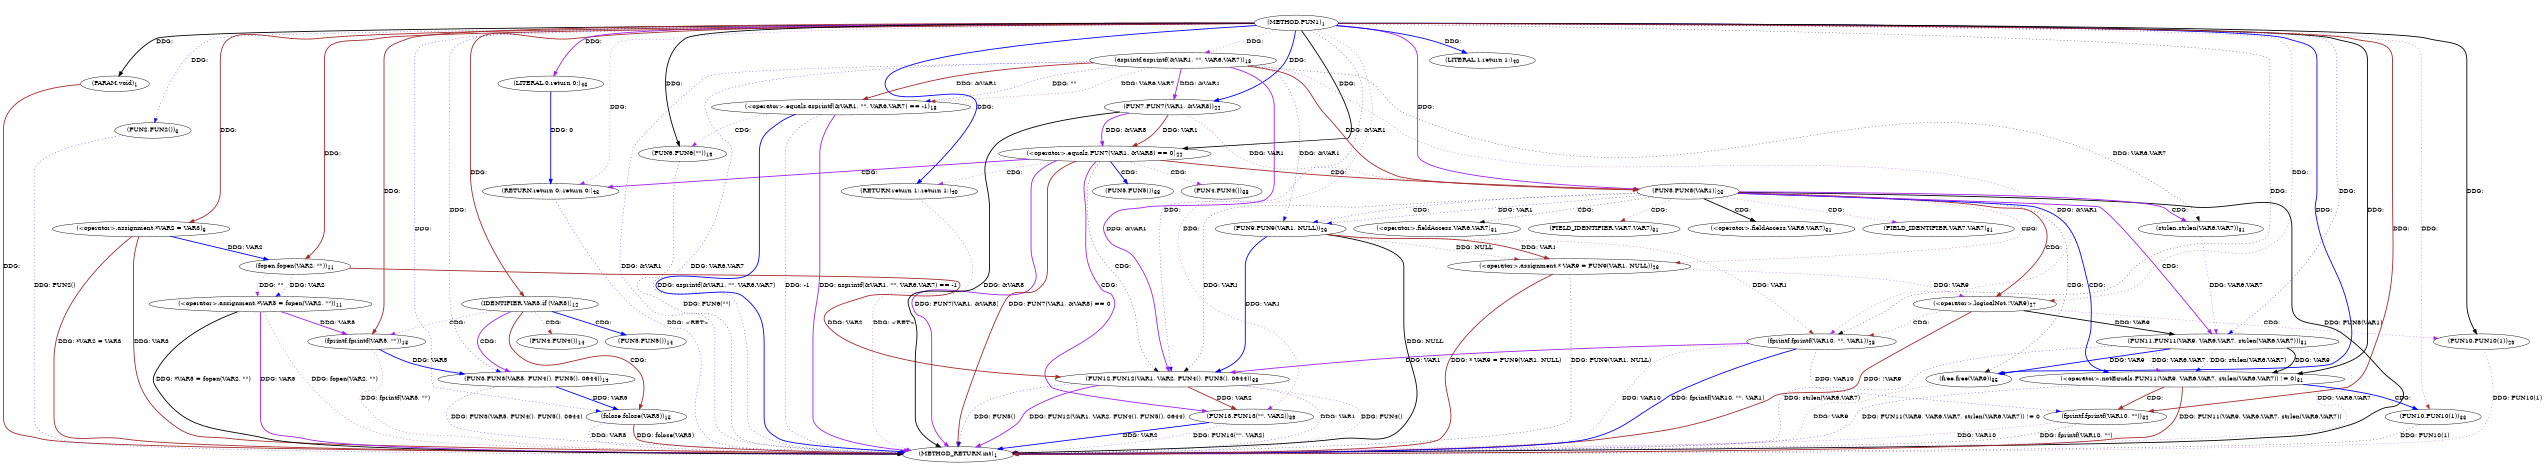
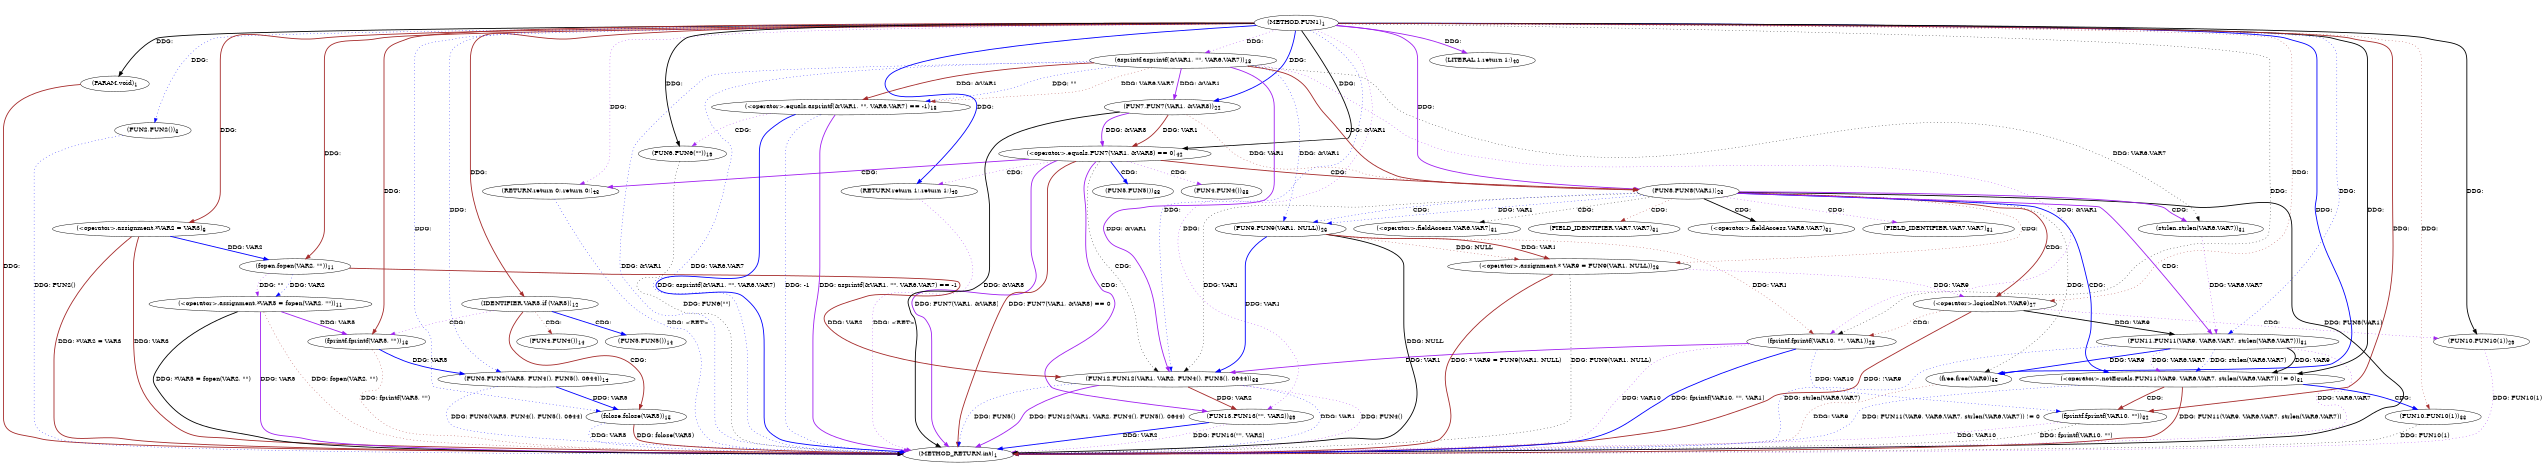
(1400, 34) -> (1400, 34)
(551, 84) -> none
(1180, 153) -> (1180, 153)
(2077, 285) -> (2077, 285)
(478, 339) -> none
